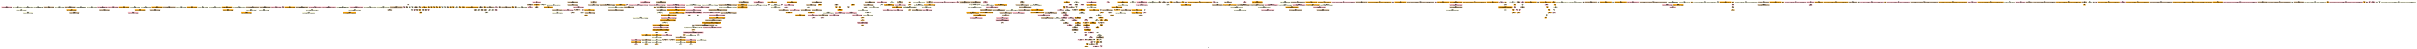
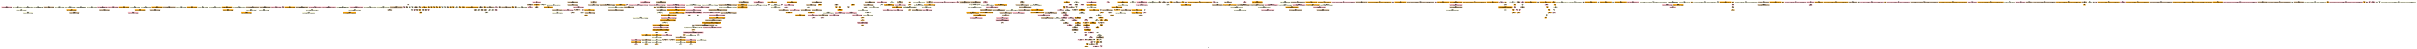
(1591, 2) -> (1591, 2)
(1653, 2) -> (1653, 2)
(70, 7) -> (70, 7)
